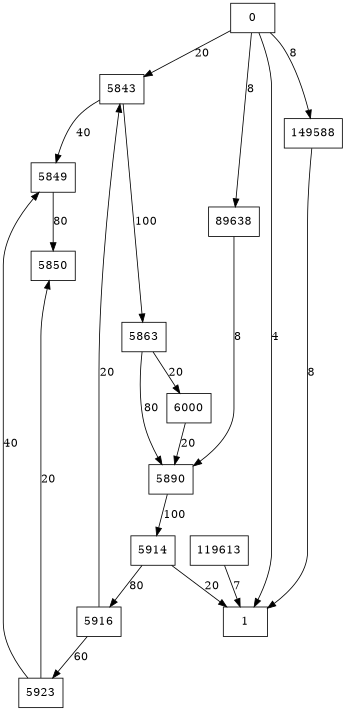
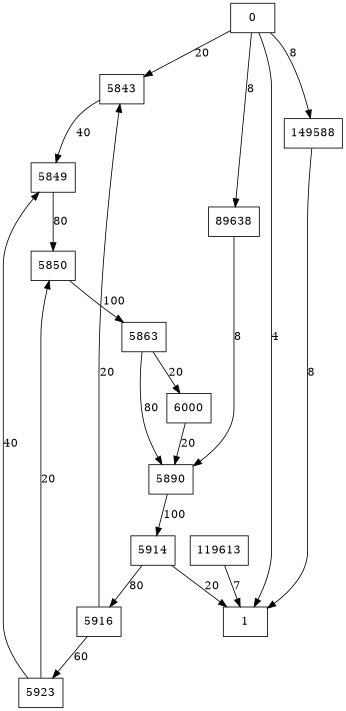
(133, 209) -> (93, 299)
